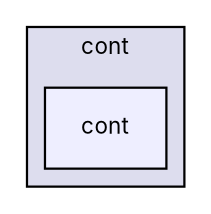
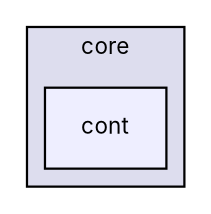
(106, 48) -> (106, 48)
